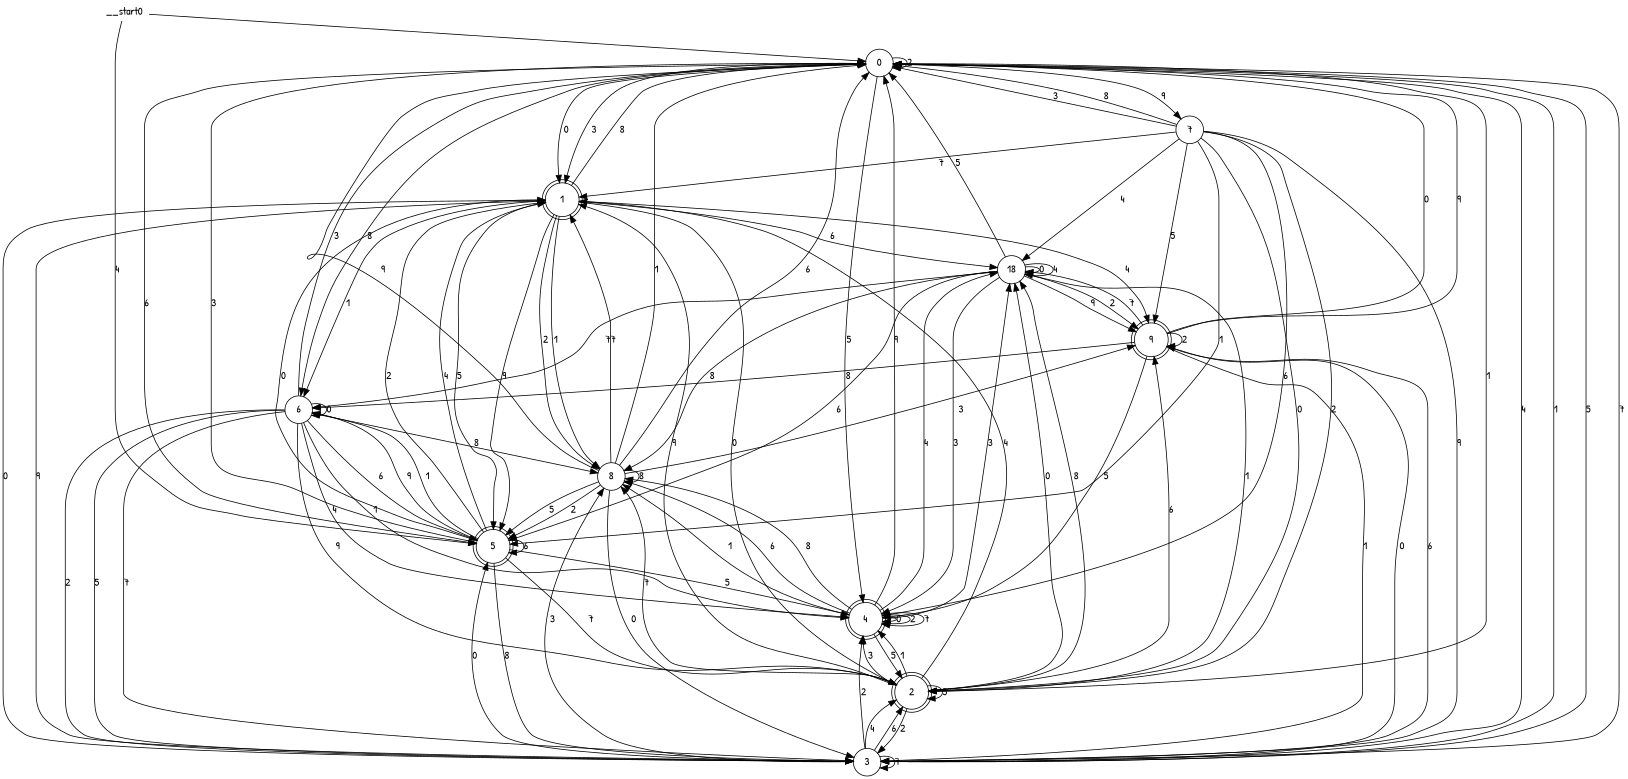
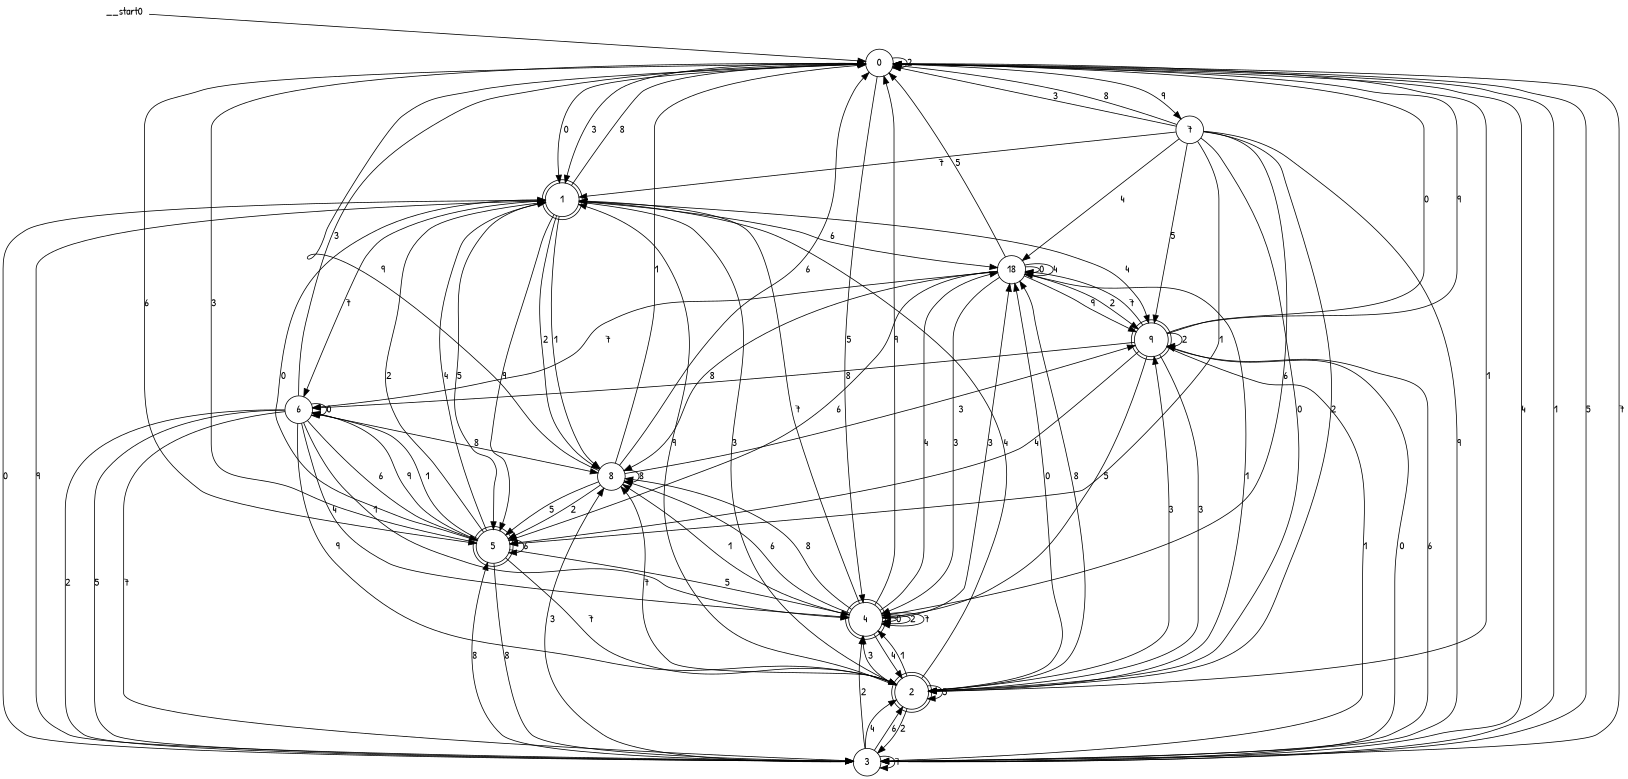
(511, 113) -> none
(348, 303) -> (348, 303)
(611, 339) -> (781, 338)
(116, 420) -> (863, 491)
(735, 443) -> (735, 443)
(1171, 510) -> (1171, 510)
none -> (1196, 624)
(475, 656) -> (475, 656)
(894, 656) -> (894, 656)
(675, 676) -> none
